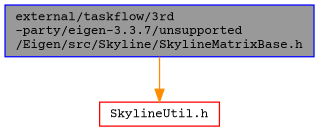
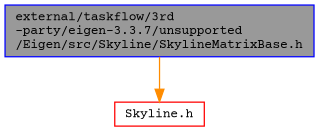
(160, 114) -> (160, 114)
